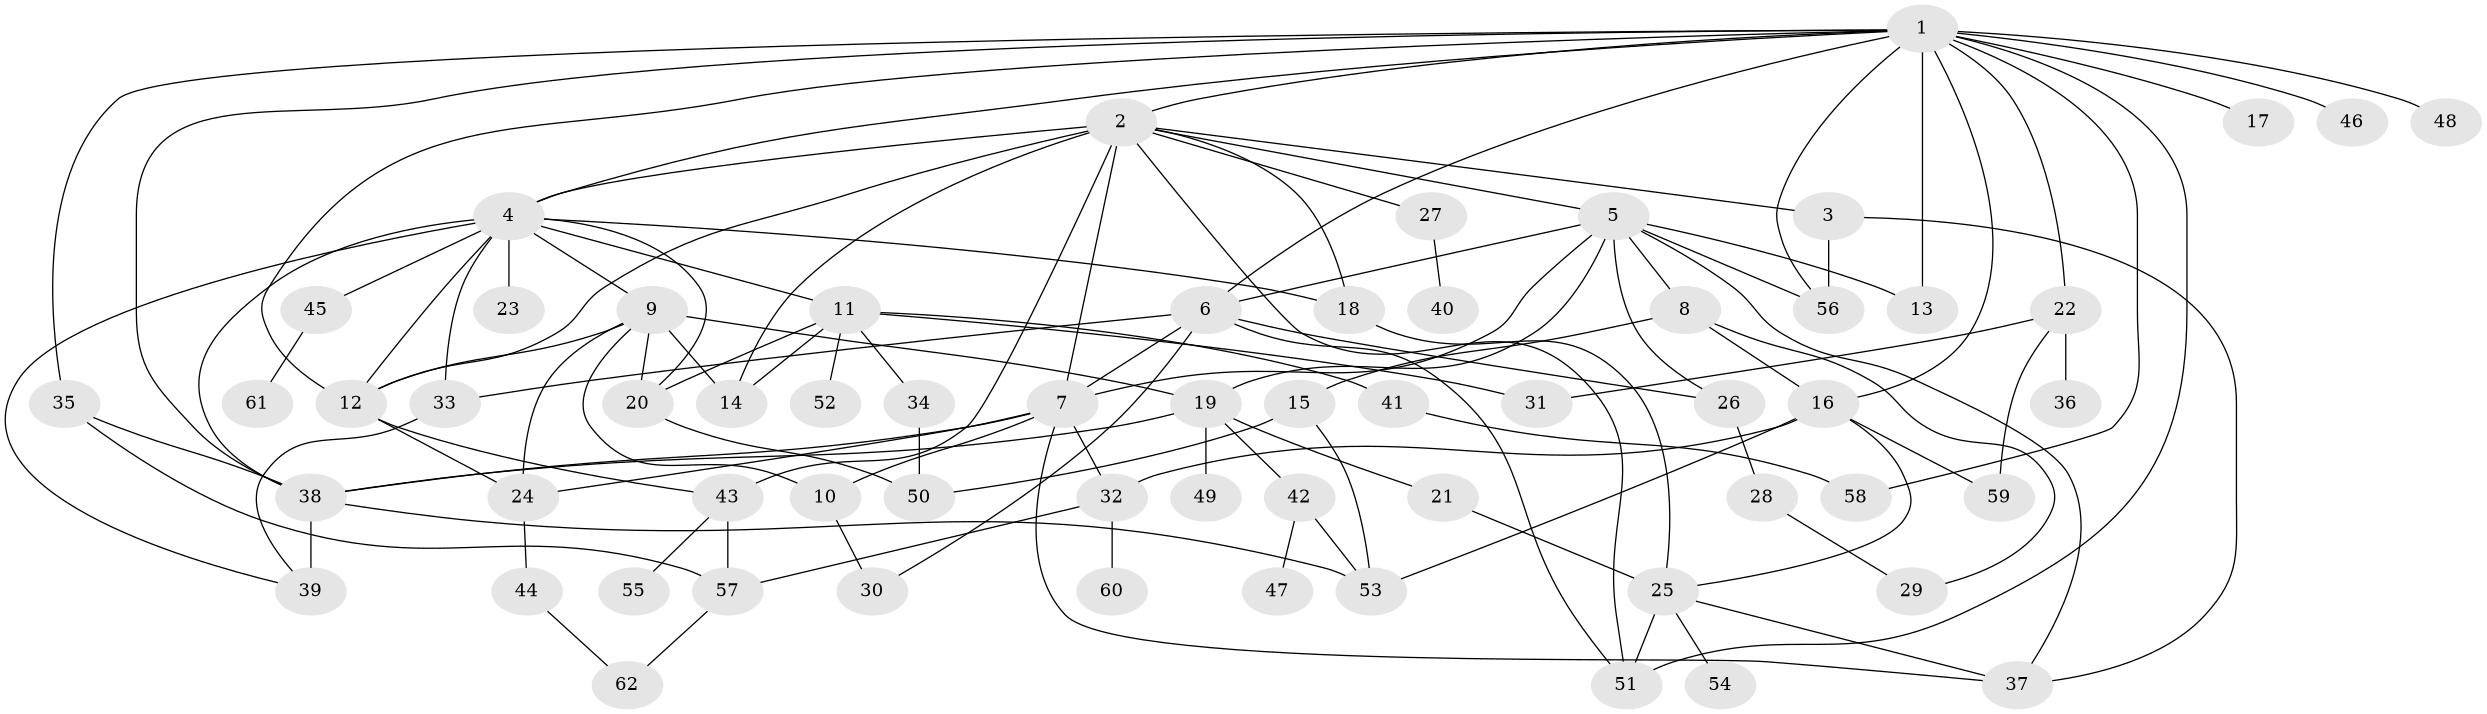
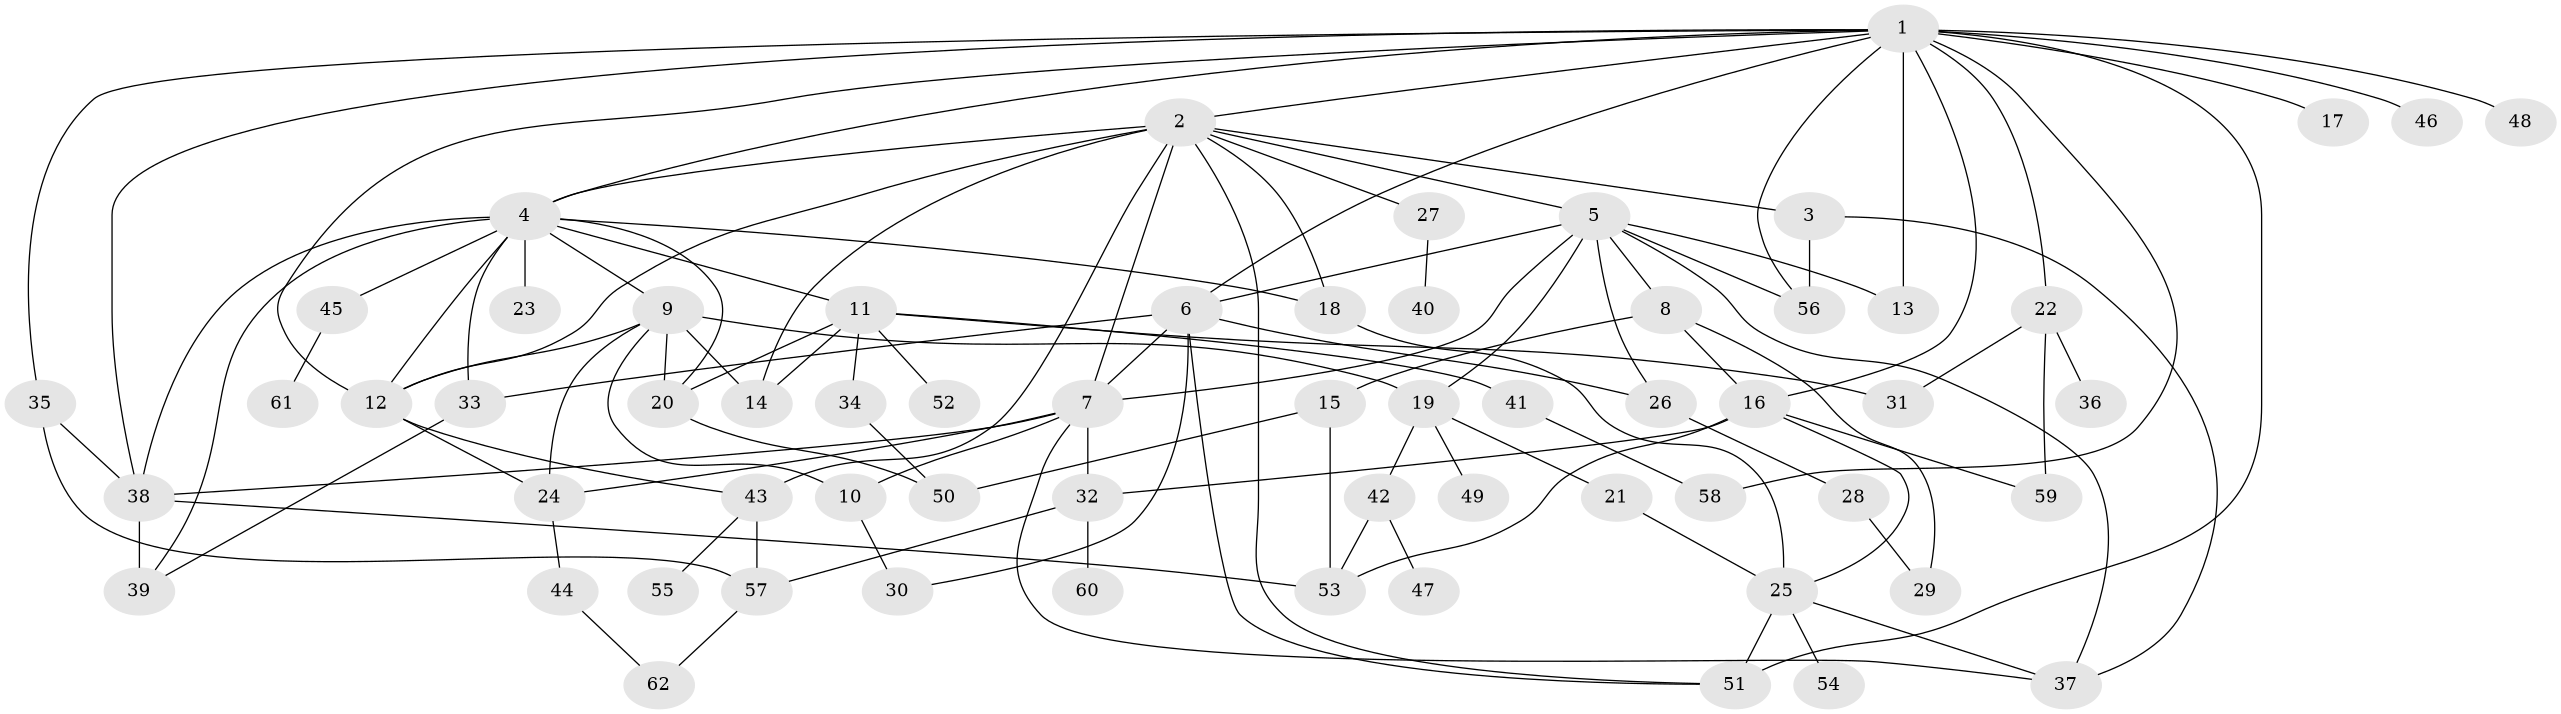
(864, 453) -> none
